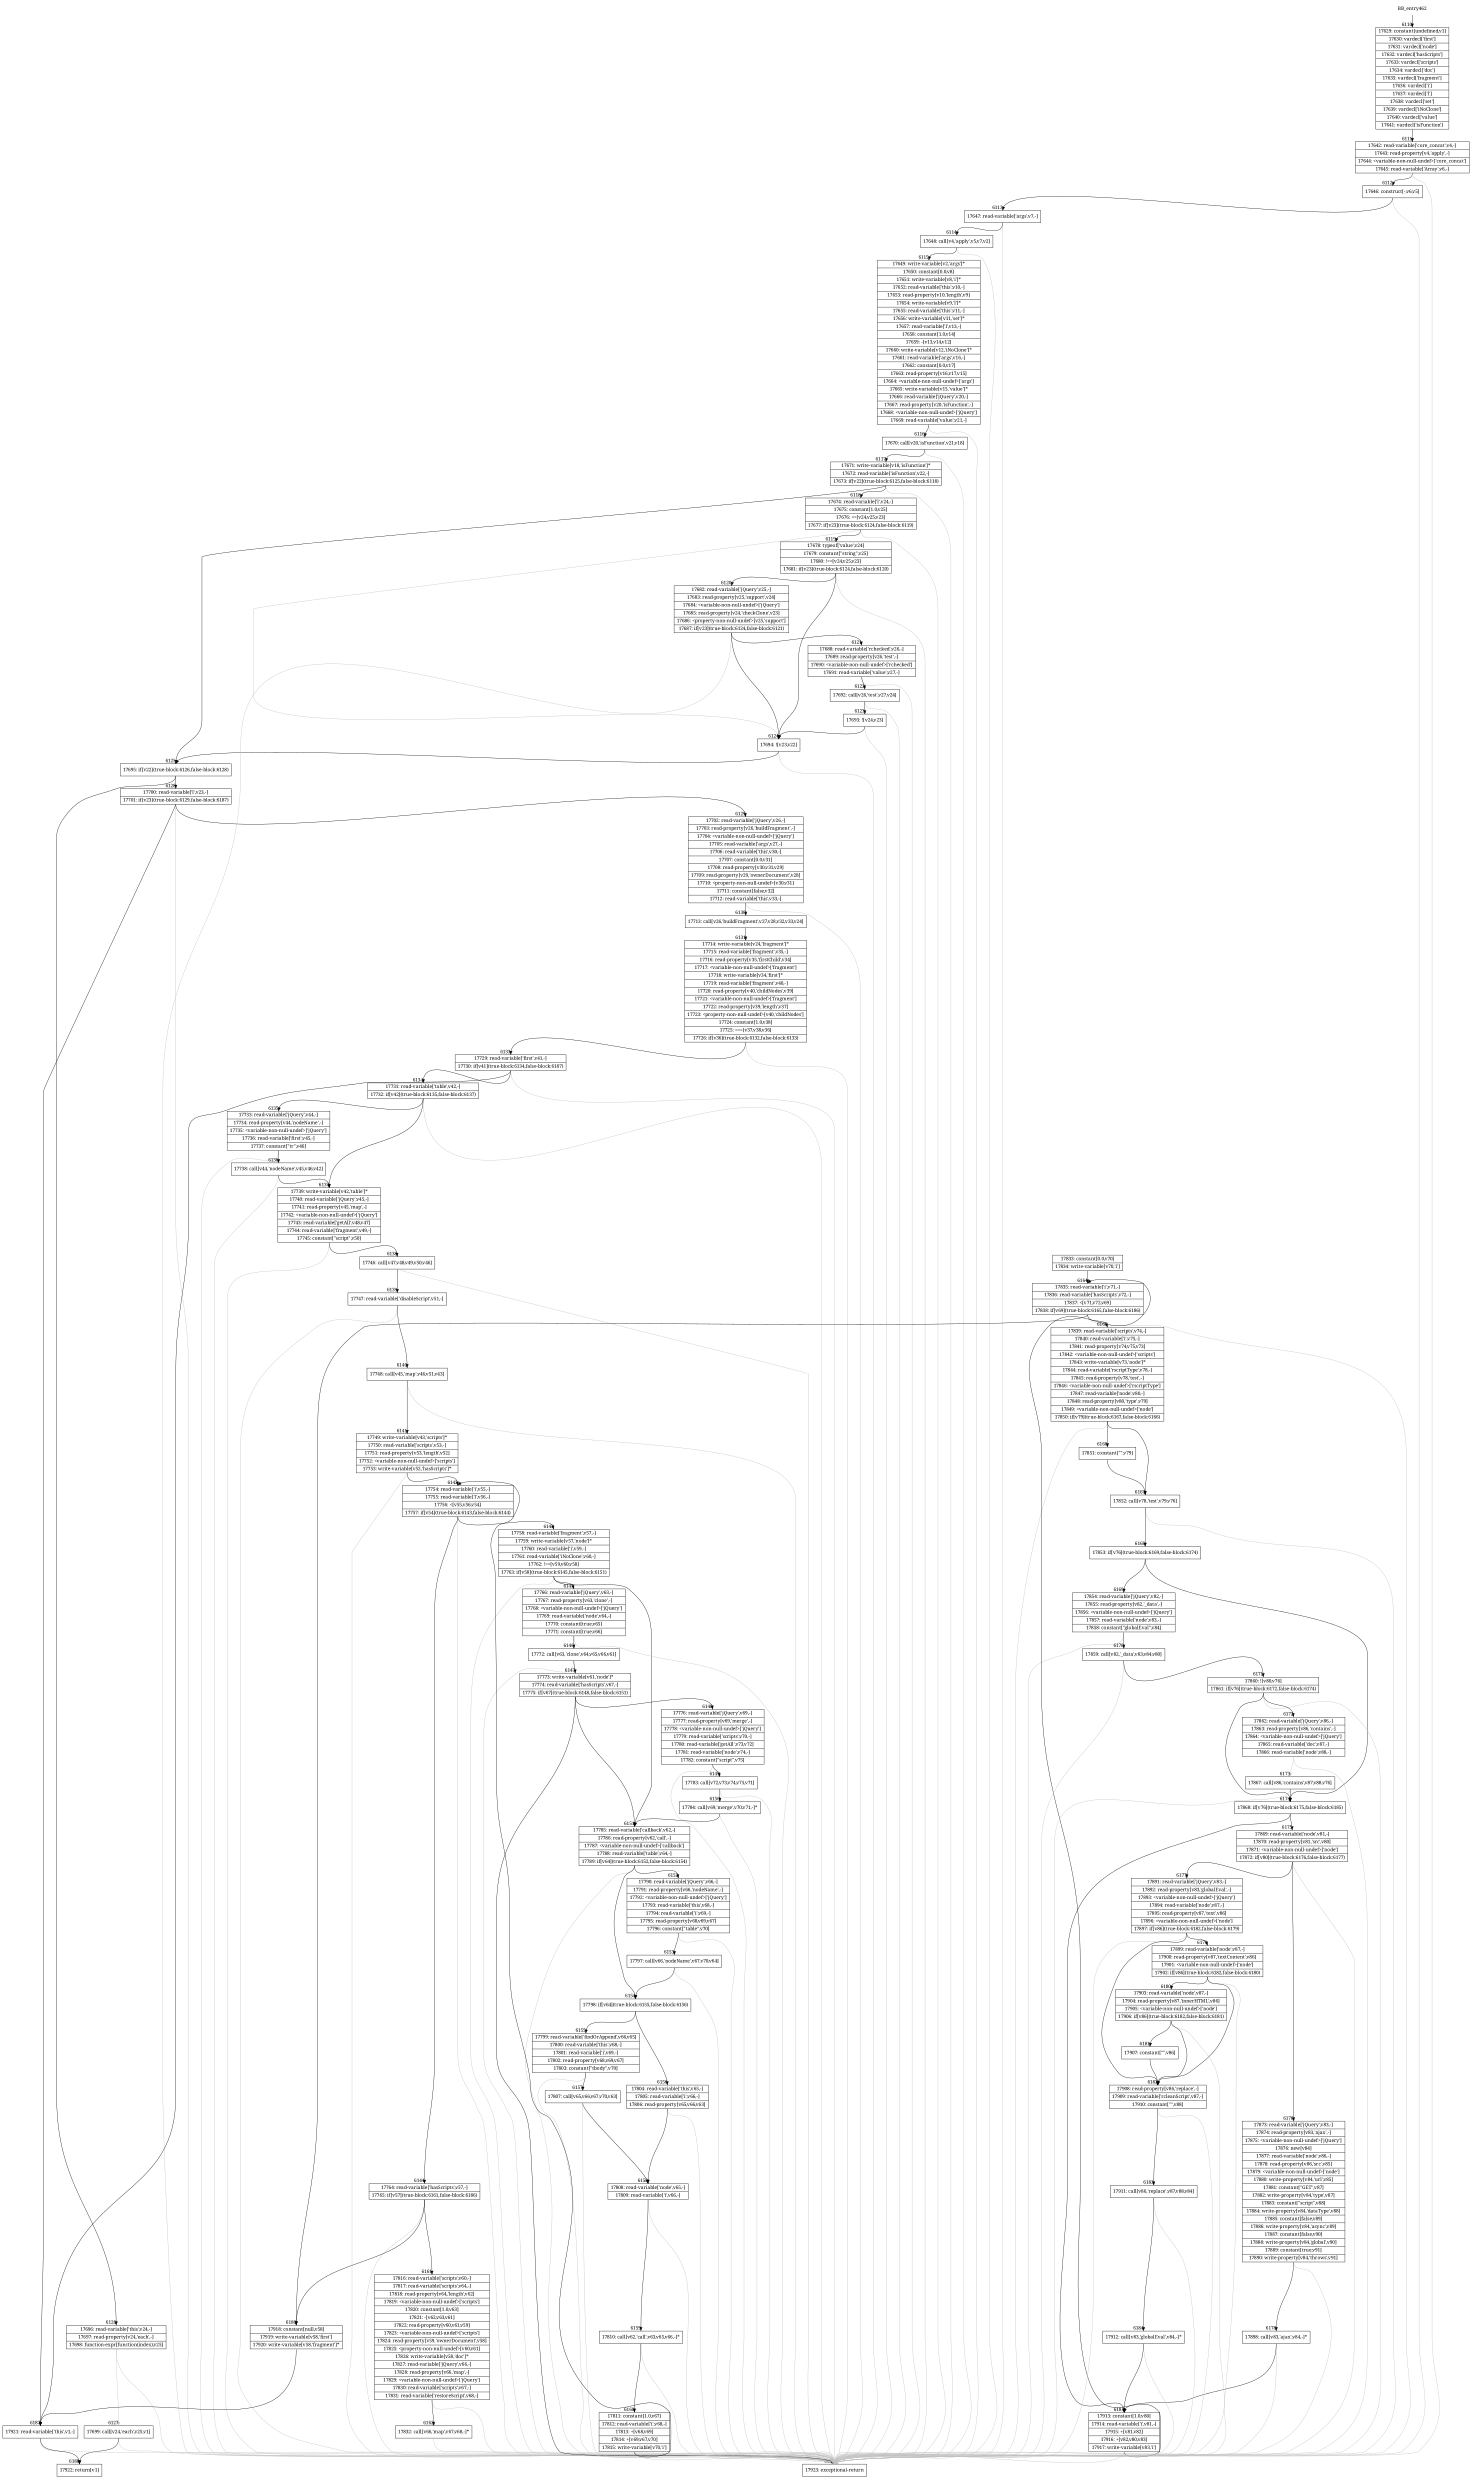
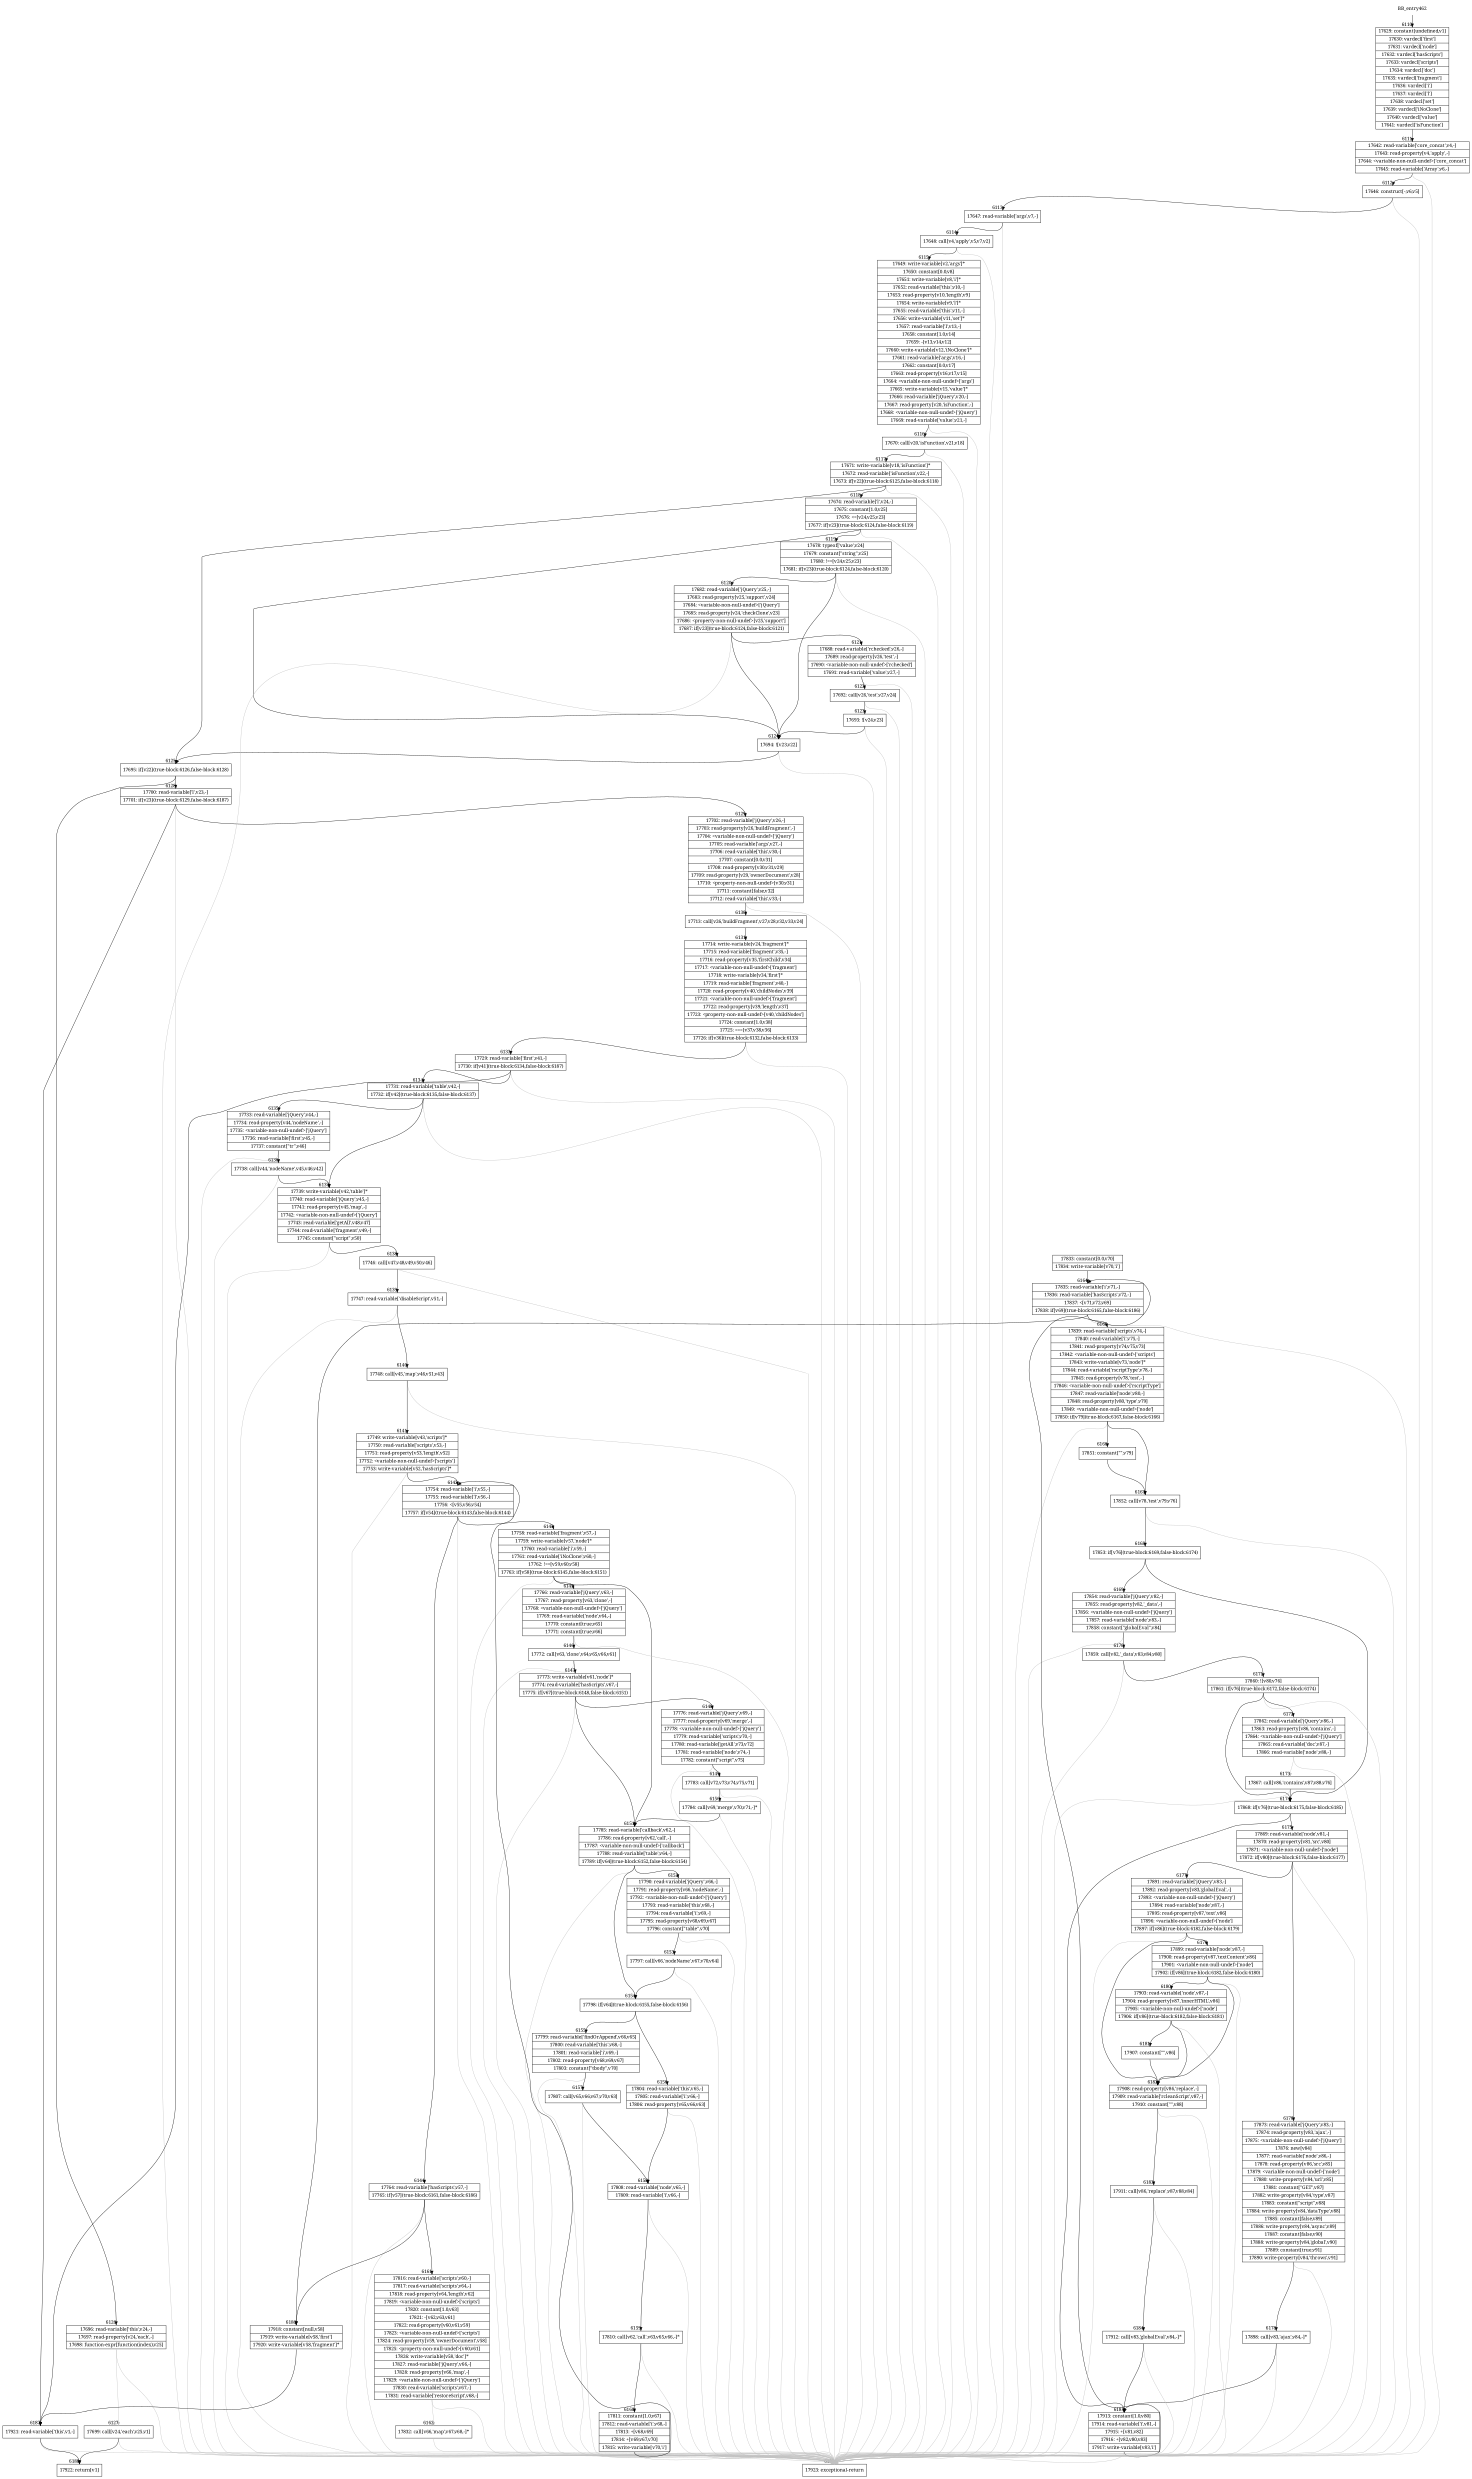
(254, 613) -> (254, 613)
(533, 2199) -> (533, 2199)
(433, 2411) -> (433, 2411)
